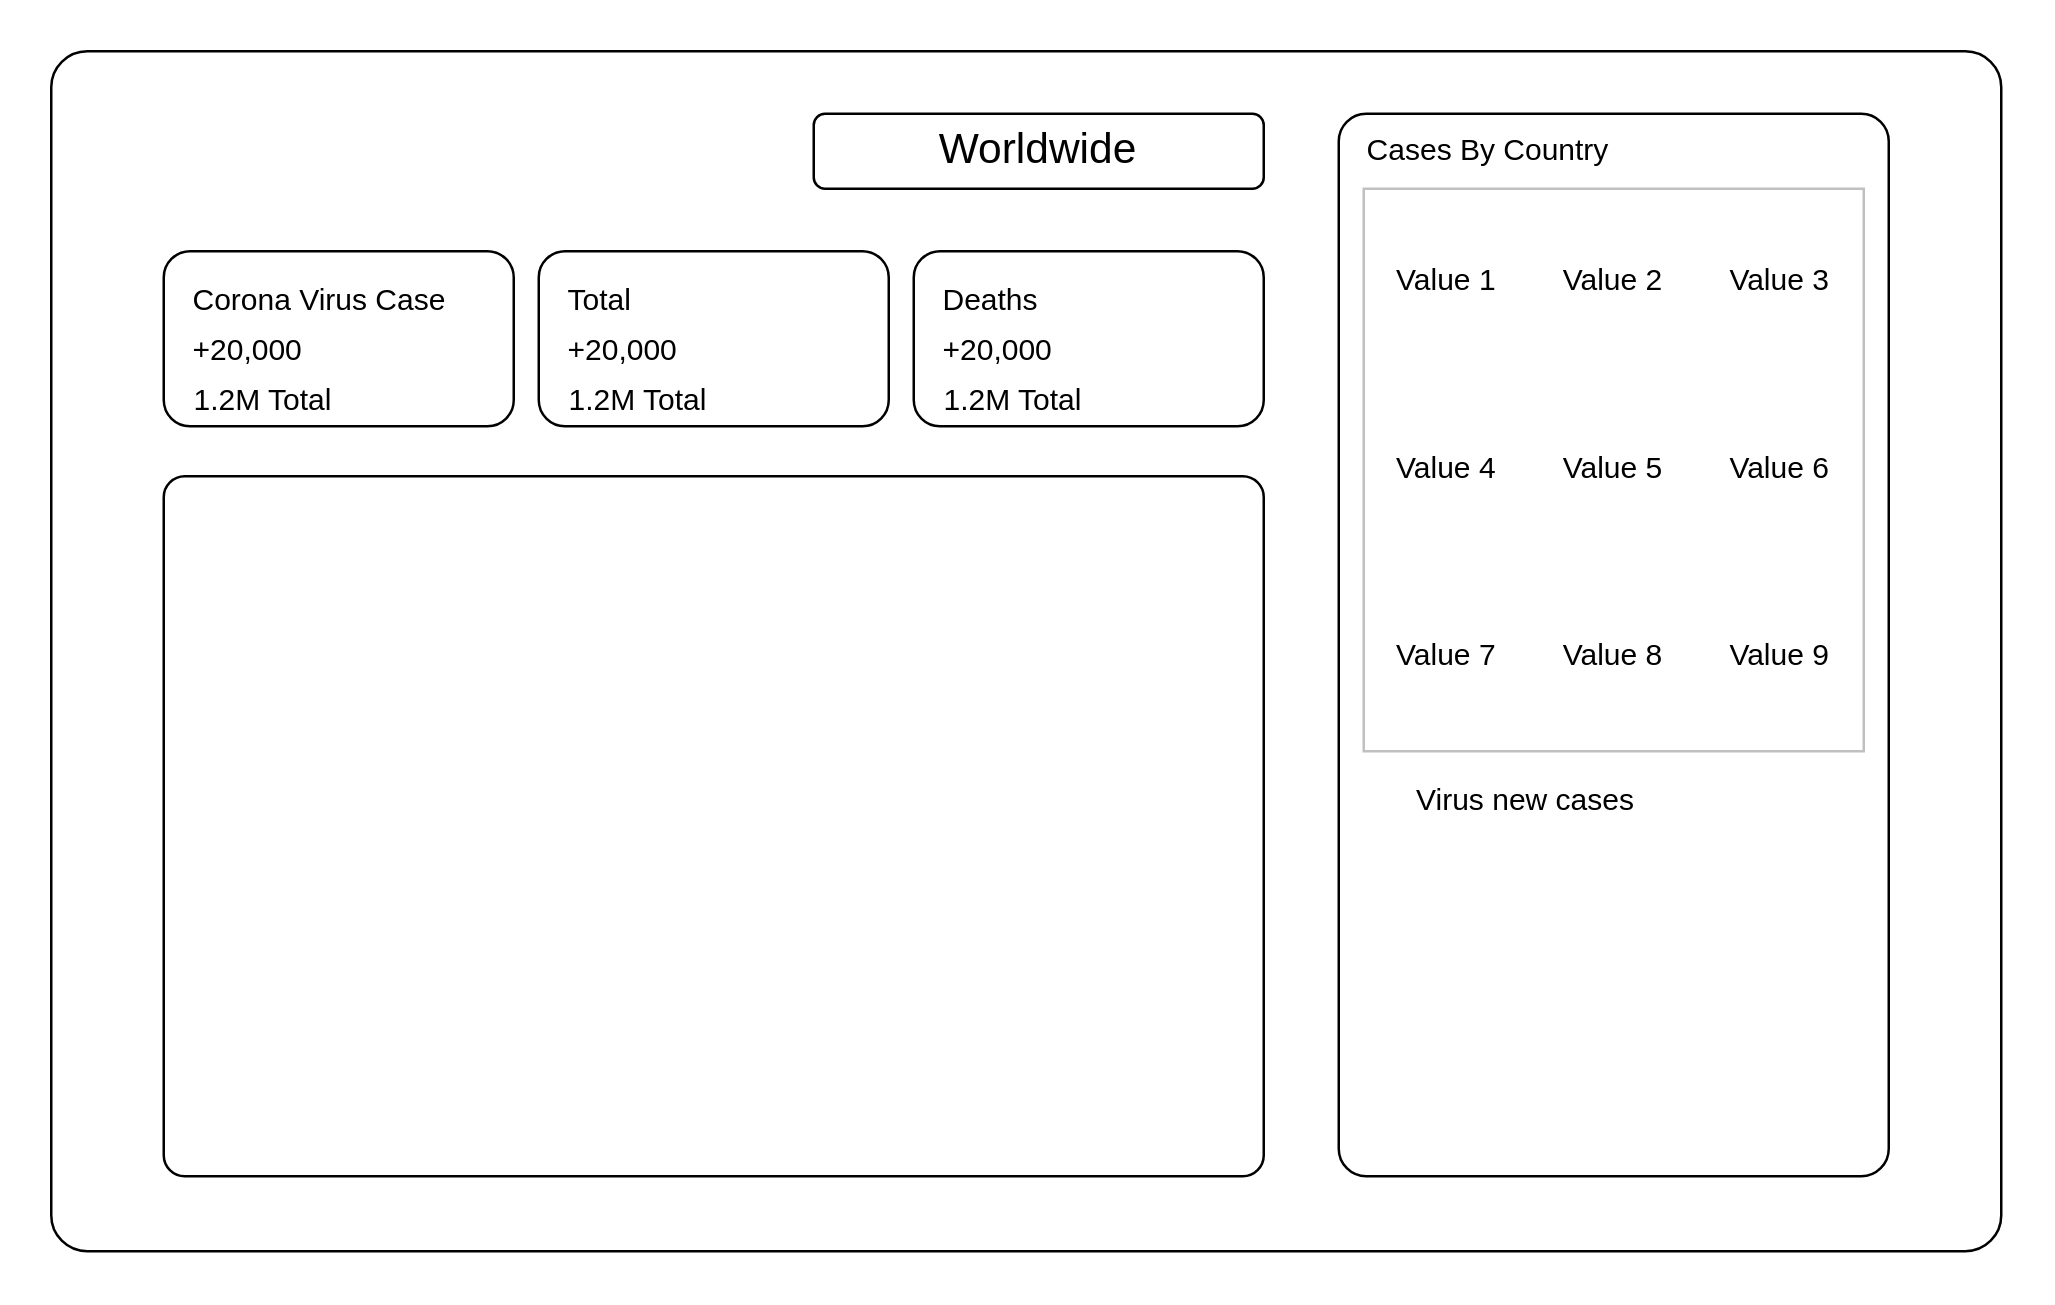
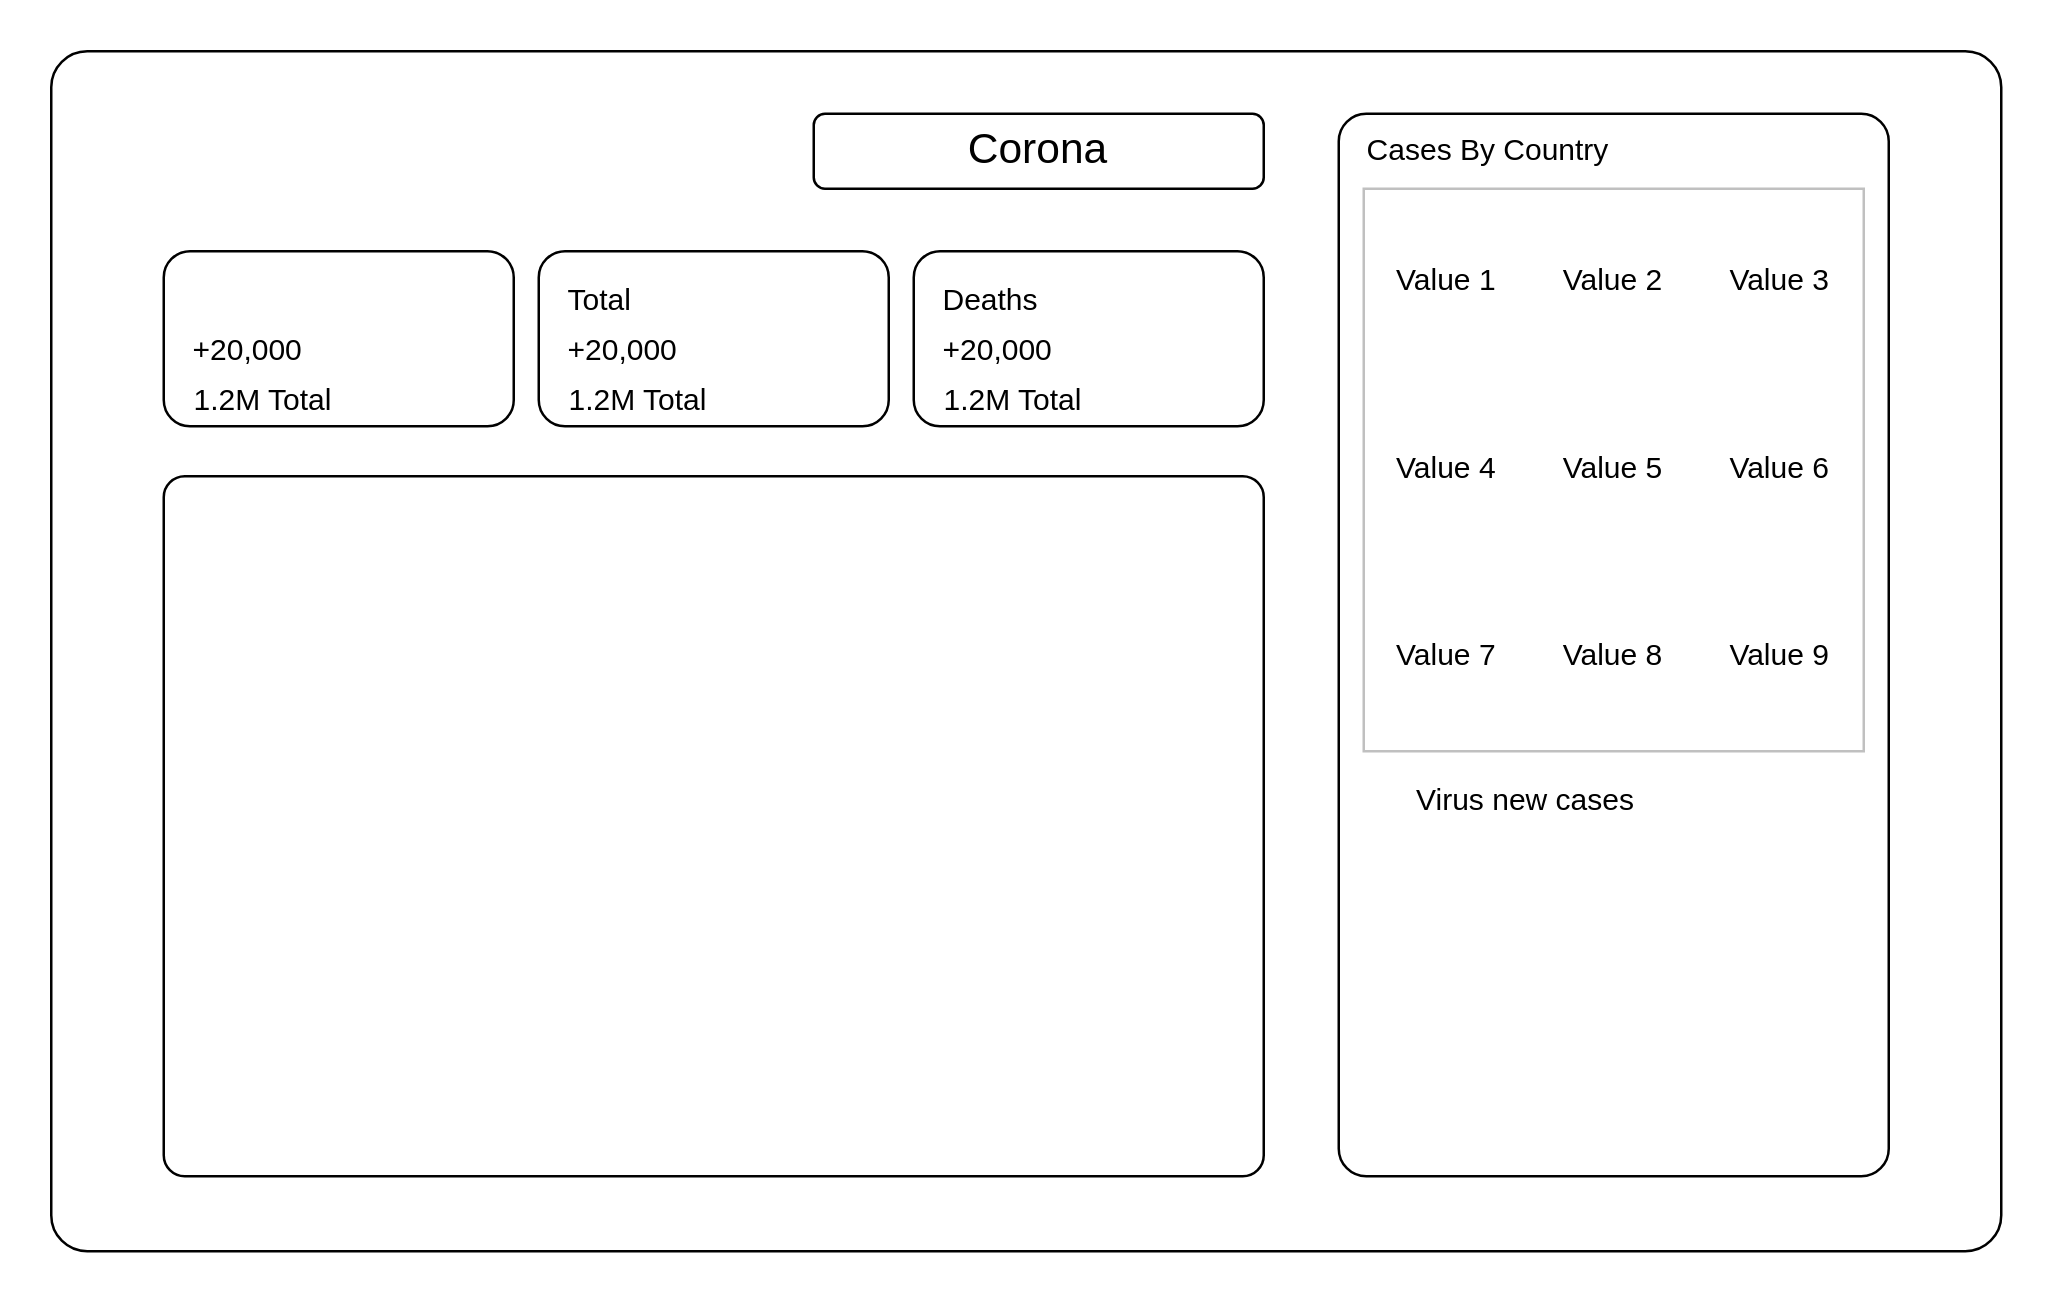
(1039, 151) -> (1039, 151)
(326, 301) -> none
